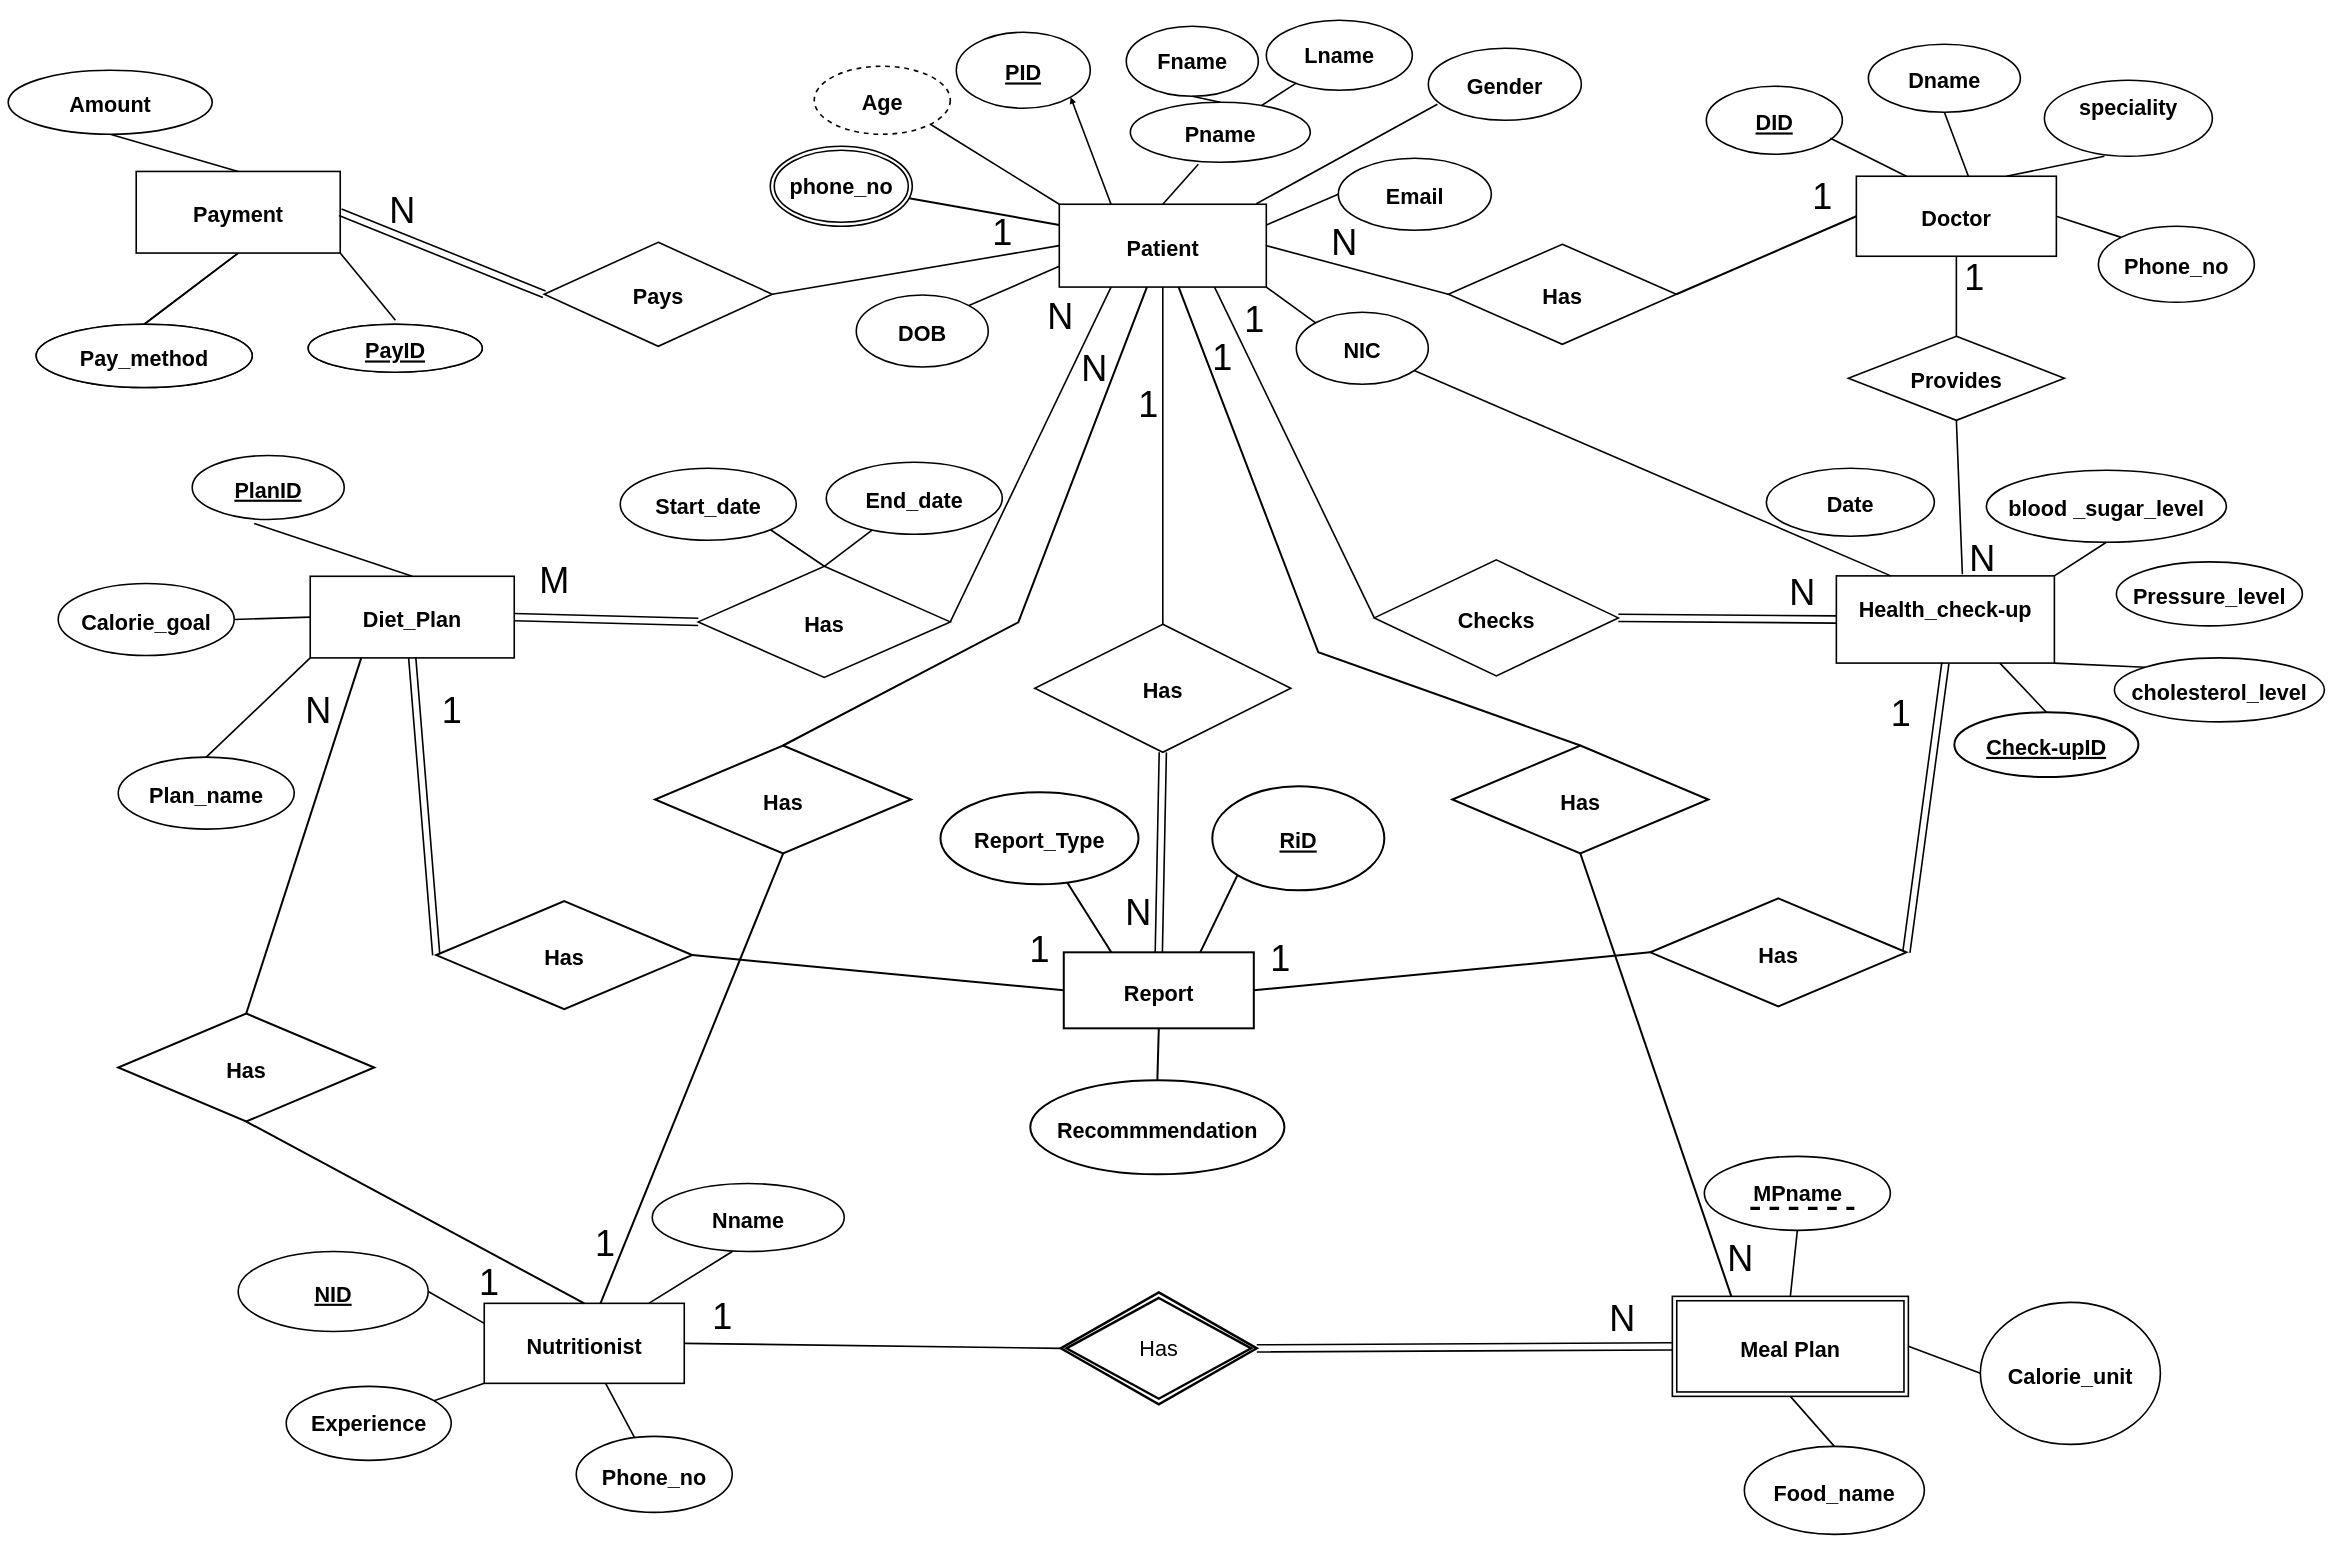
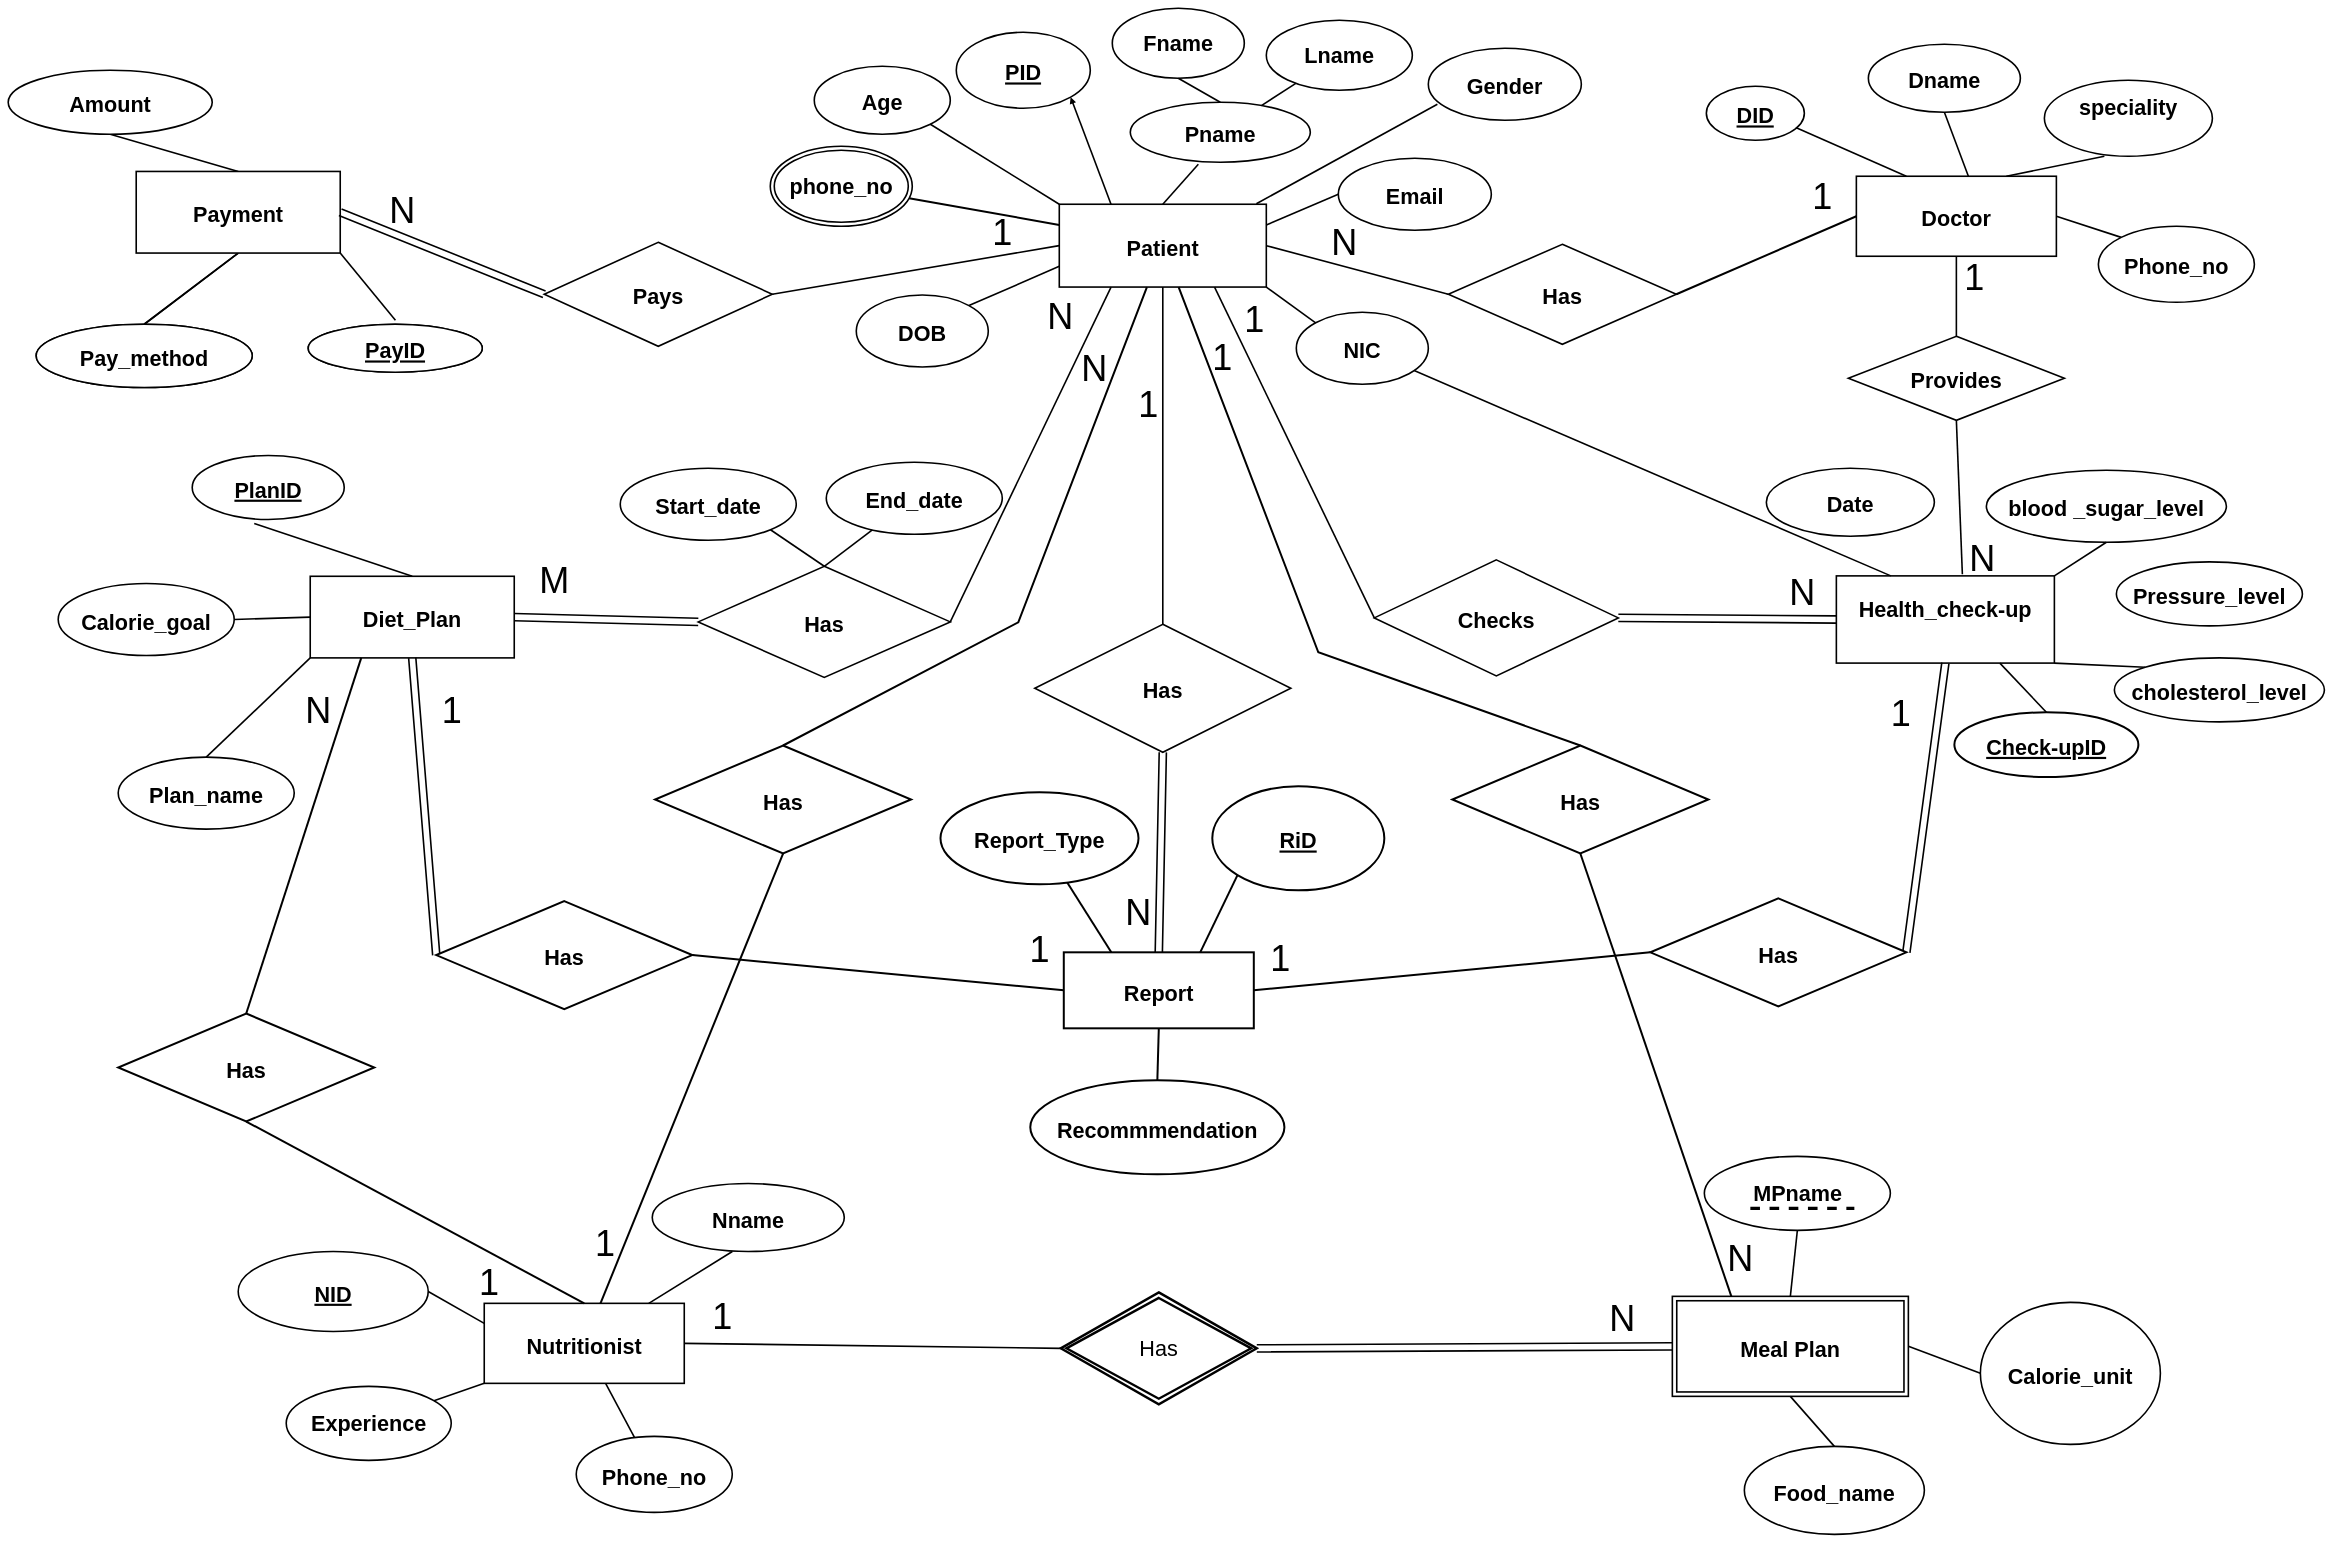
(1192, 61) -> (1178, 43)
(882, 100) -> (882, 100)
(1774, 120) -> (1755, 113)
